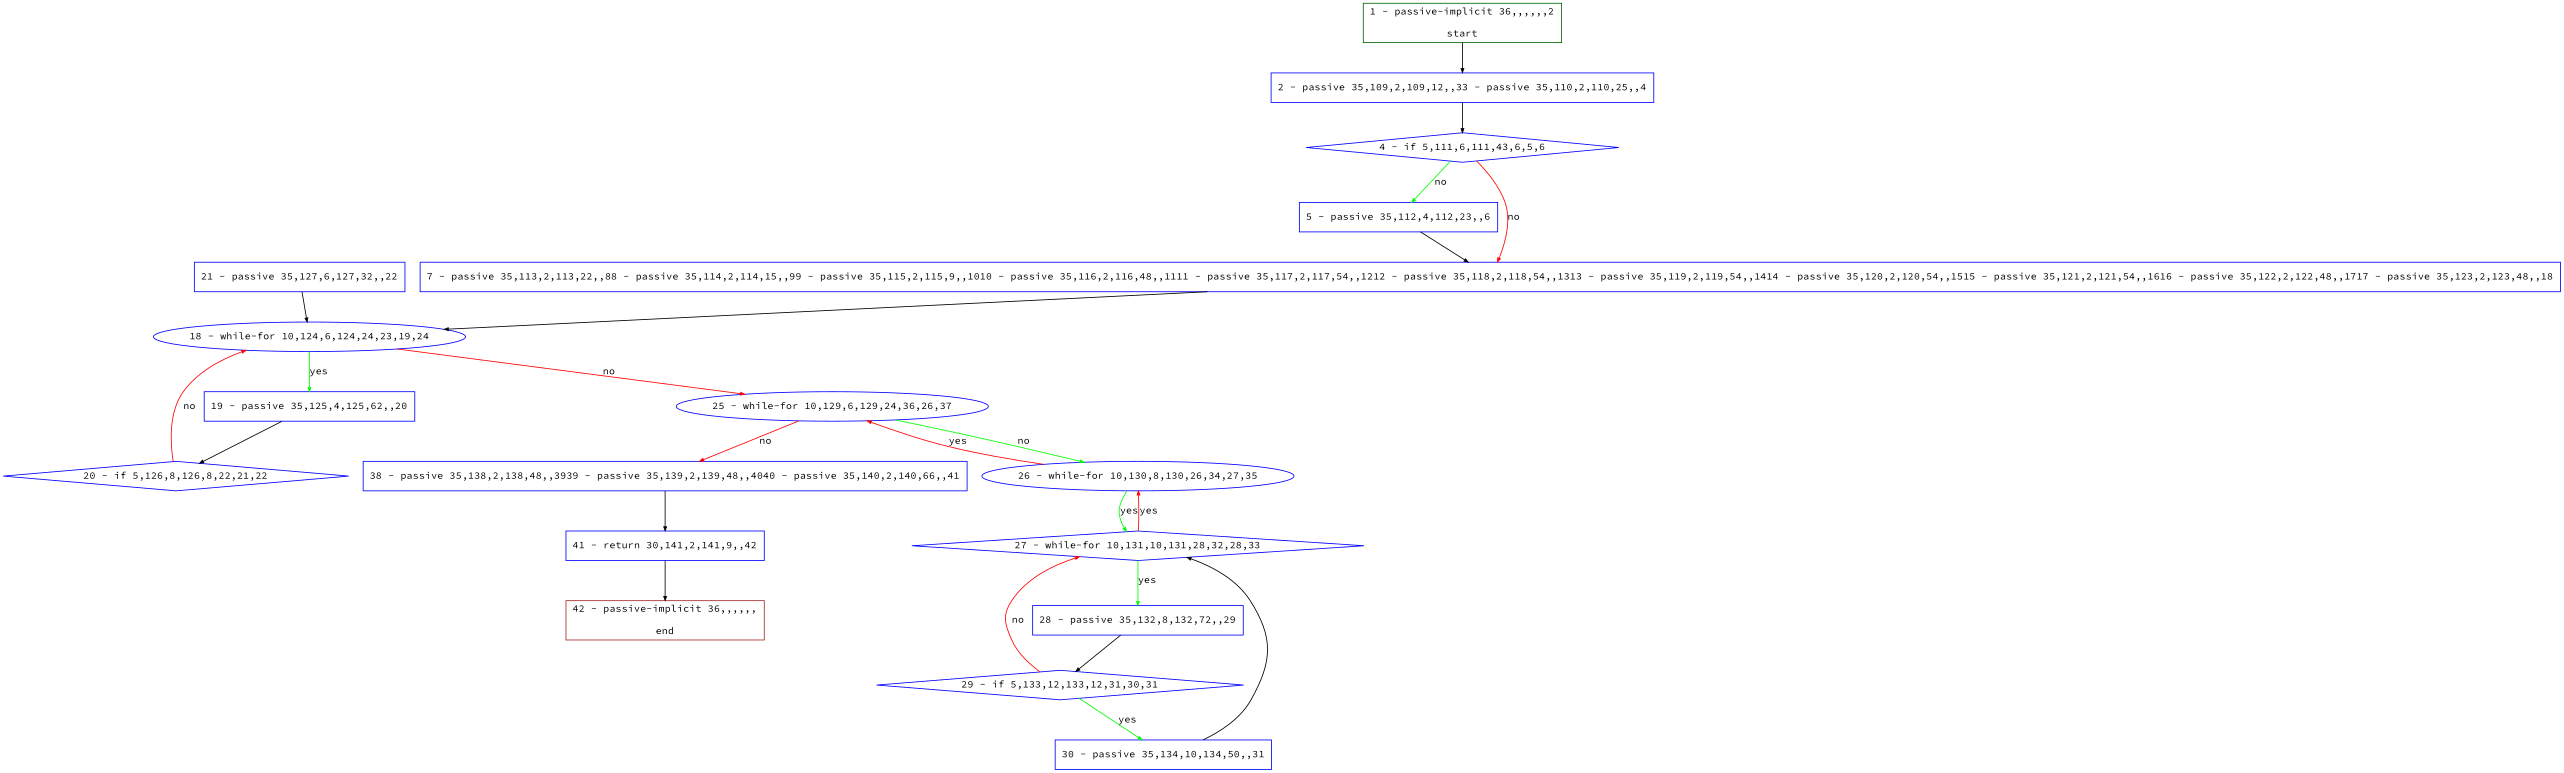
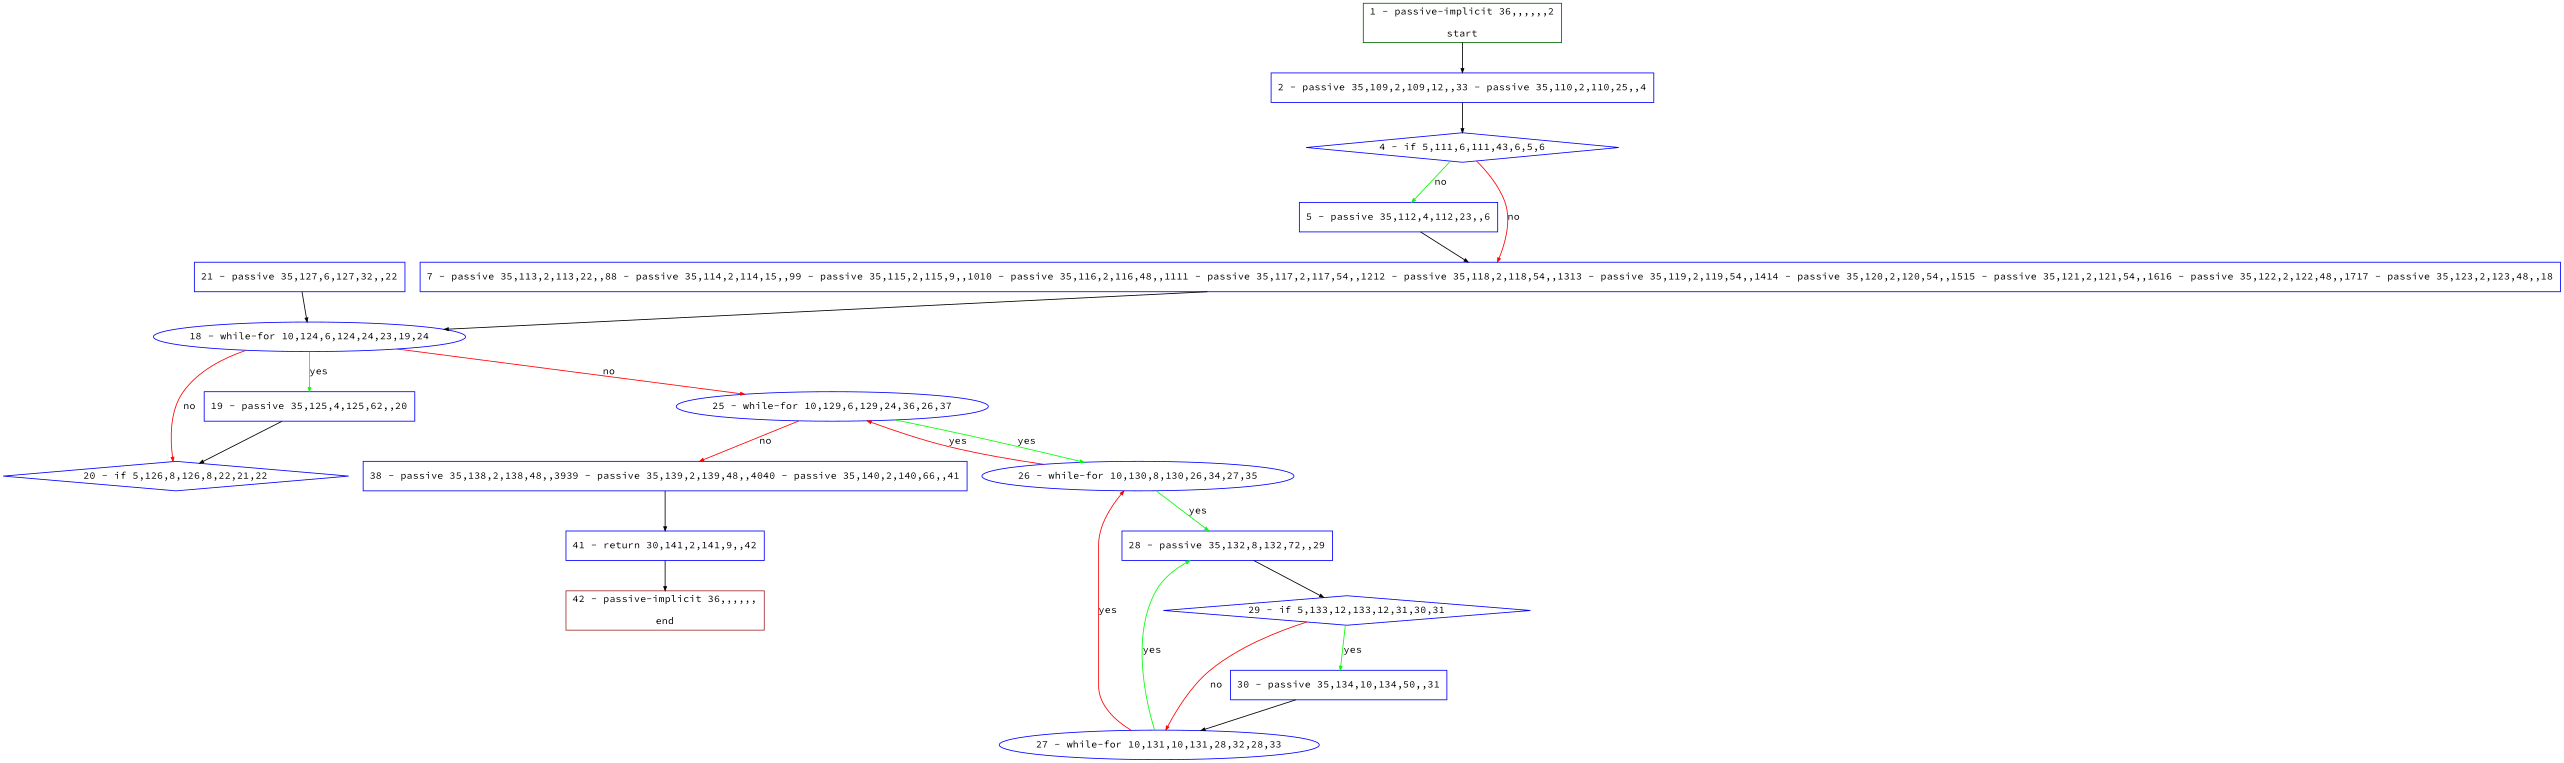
(183, 392) -> (186, 388)
(1024, 441) -> (1027, 441)
(1119, 509) -> (1181, 510)
(1138, 546) -> (1159, 745)
